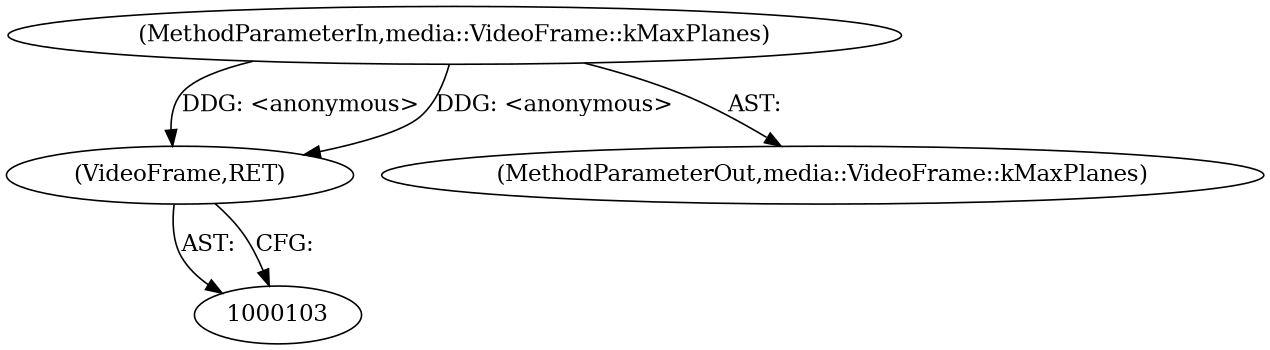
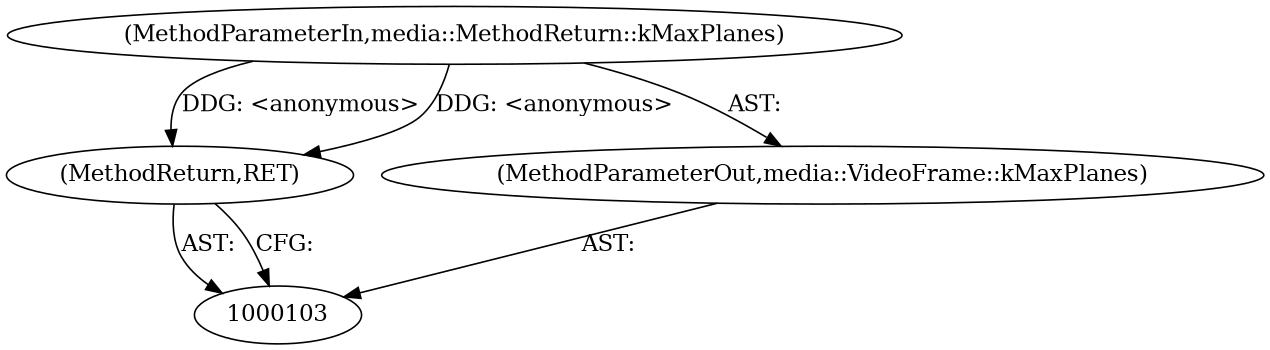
(455, 35) -> (455, 35)
(180, 175) -> (180, 175)
none -> (538, 248)
